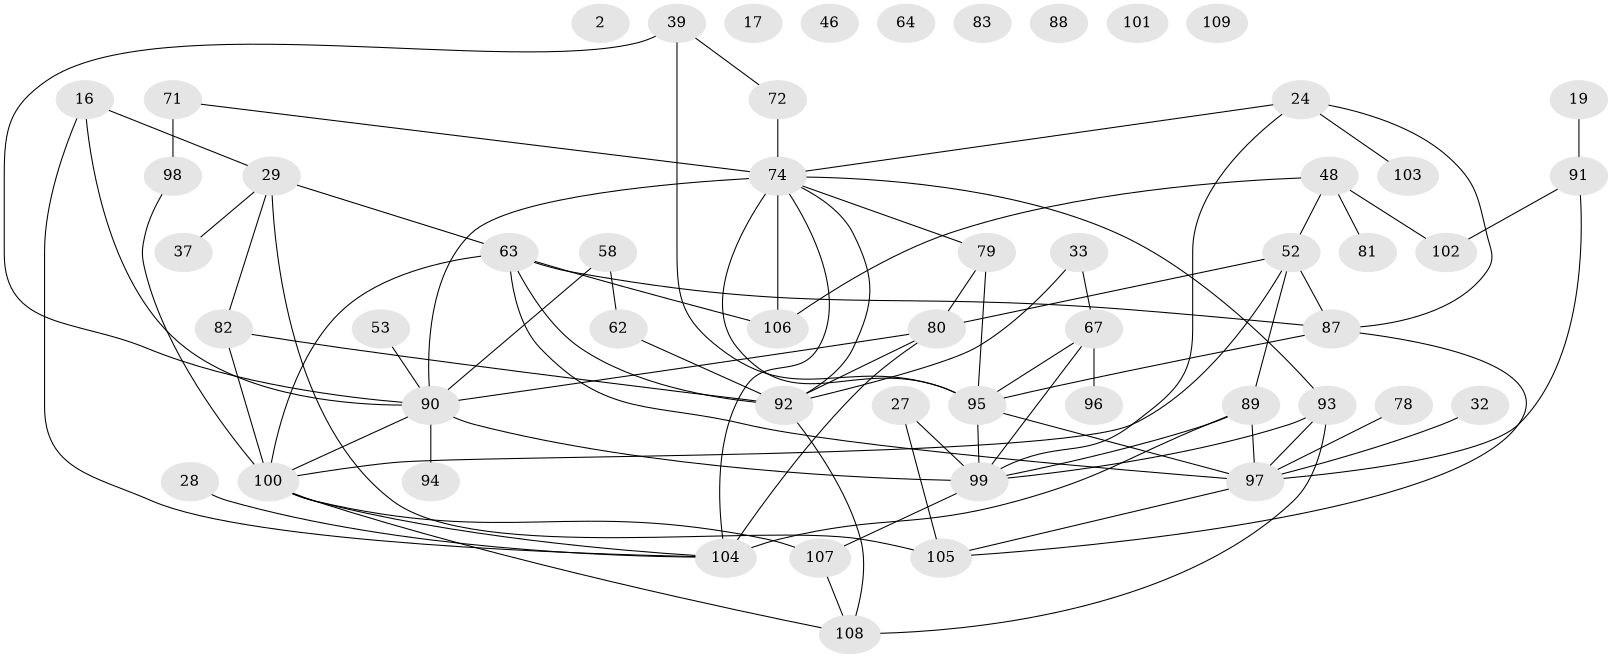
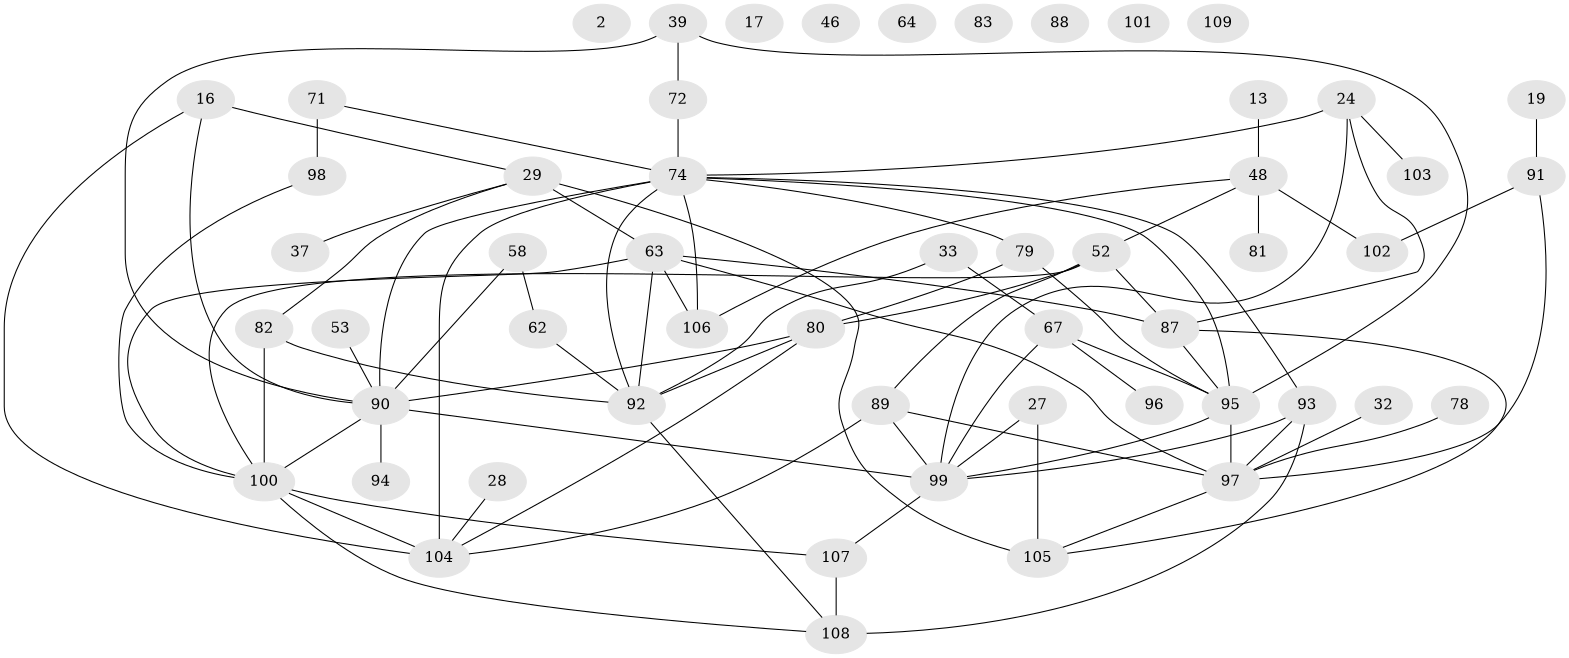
none -> (1258, 100)
